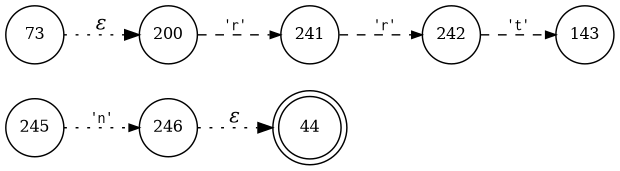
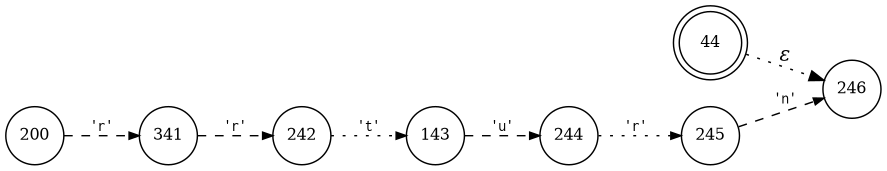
(35, 35) -> none
(310, 35) -> (168, 136)
(513, 35) -> (363, 136)
(96, 128) -> (776, 114)
(228, 128) -> (778, 65)
none -> (569, 136)
